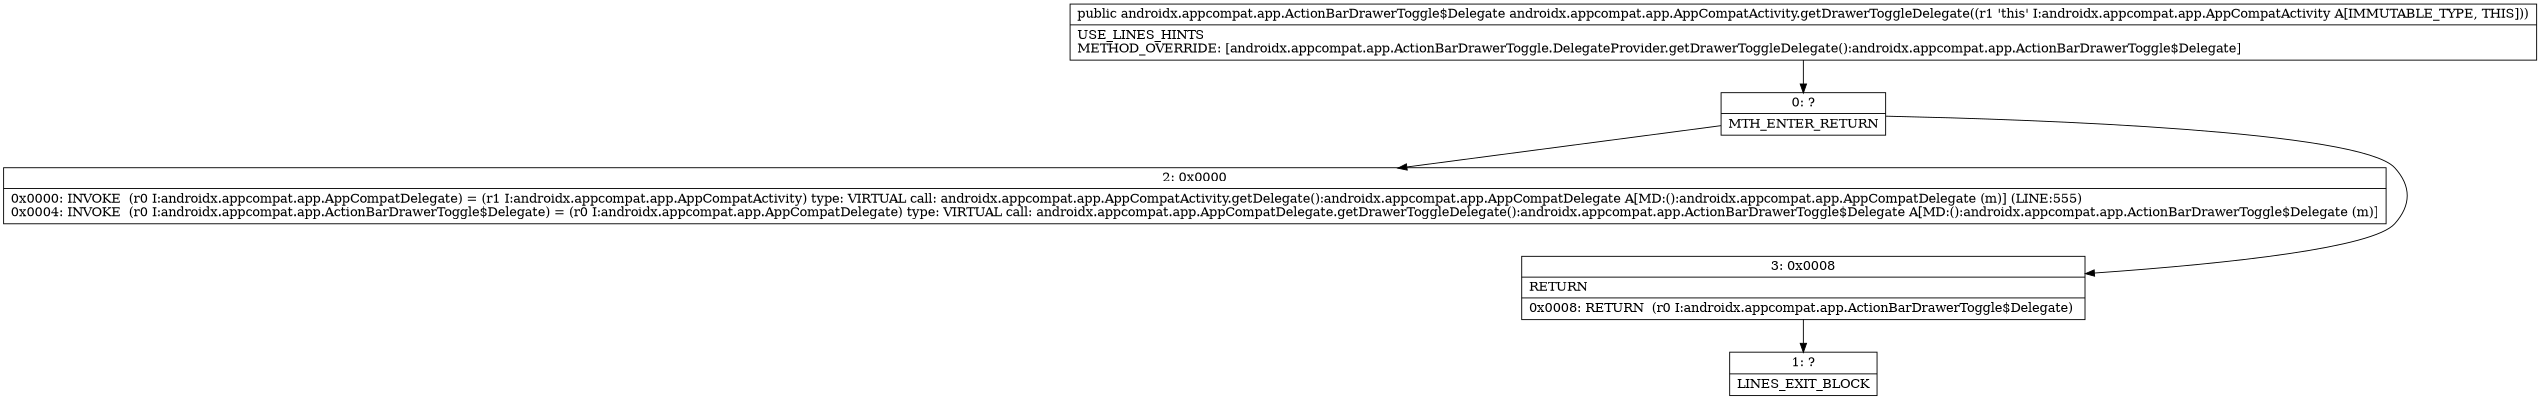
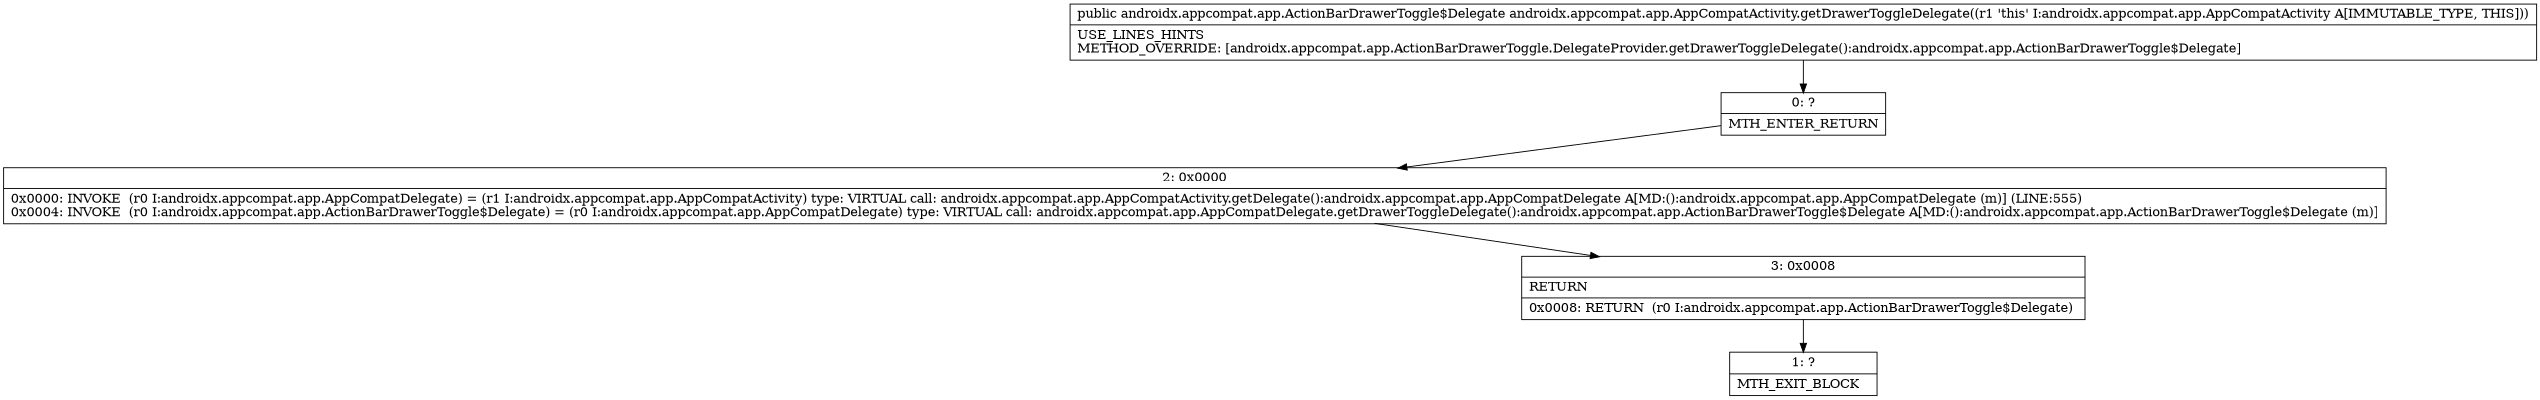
(2326, 145) -> (1482, 239)
(1803, 384) -> (1798, 384)
